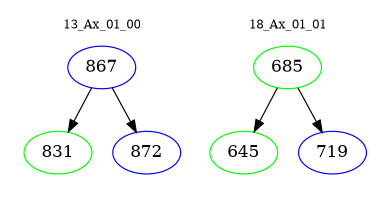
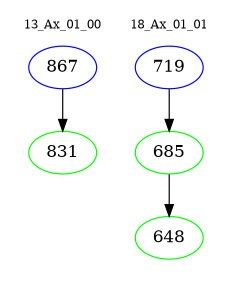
(307, 105) -> (169, 104)
(147, 153) -> none
(244, 153) -> (169, 238)
